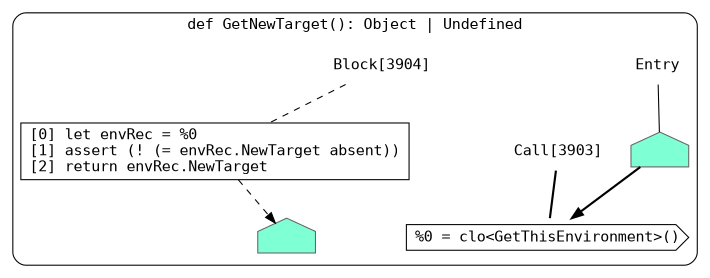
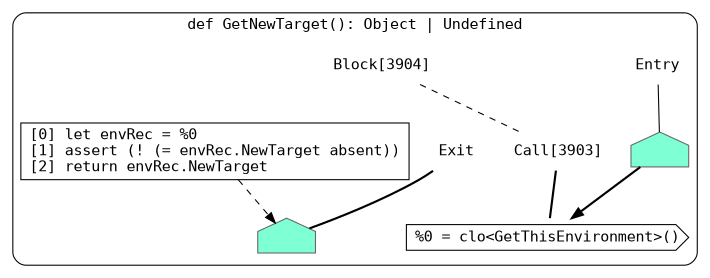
(307, 104) -> (470, 108)
none -> (457, 151)
